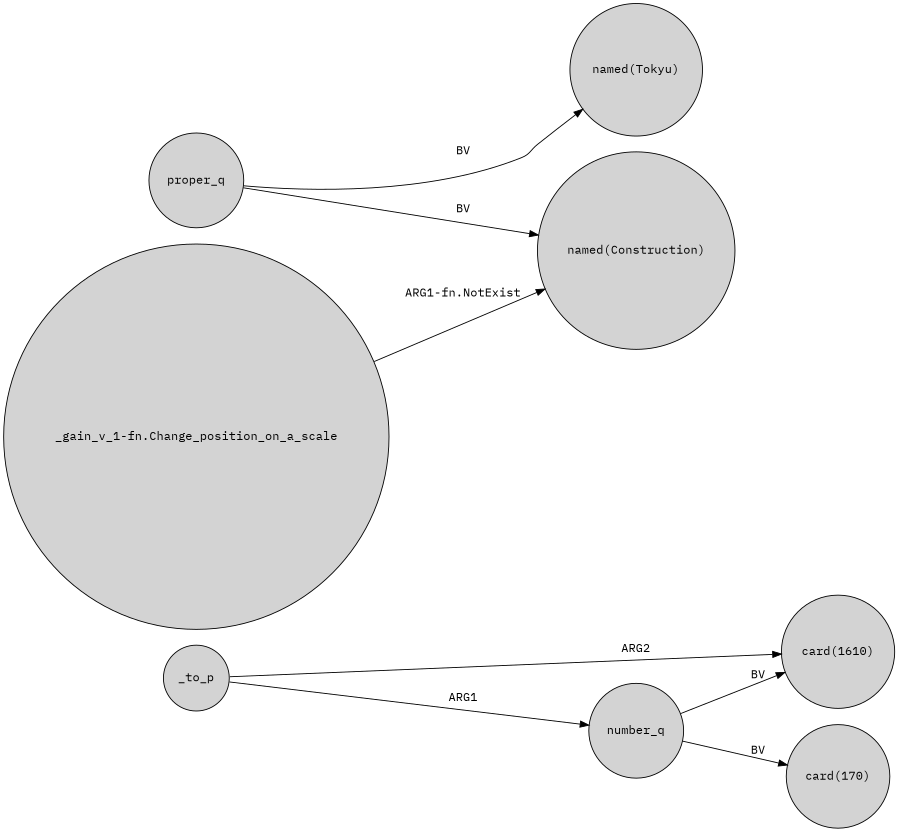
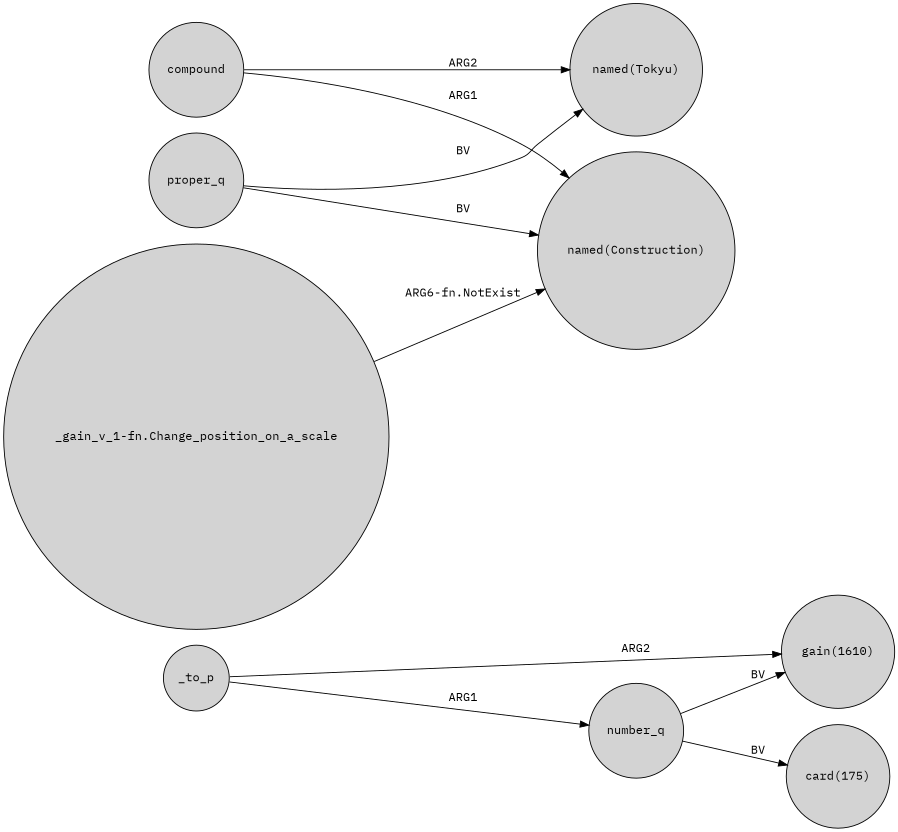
none -> (196, 70)
(463, 293) -> (463, 293)
(838, 652) -> (838, 652)
(838, 776) -> (838, 776)
